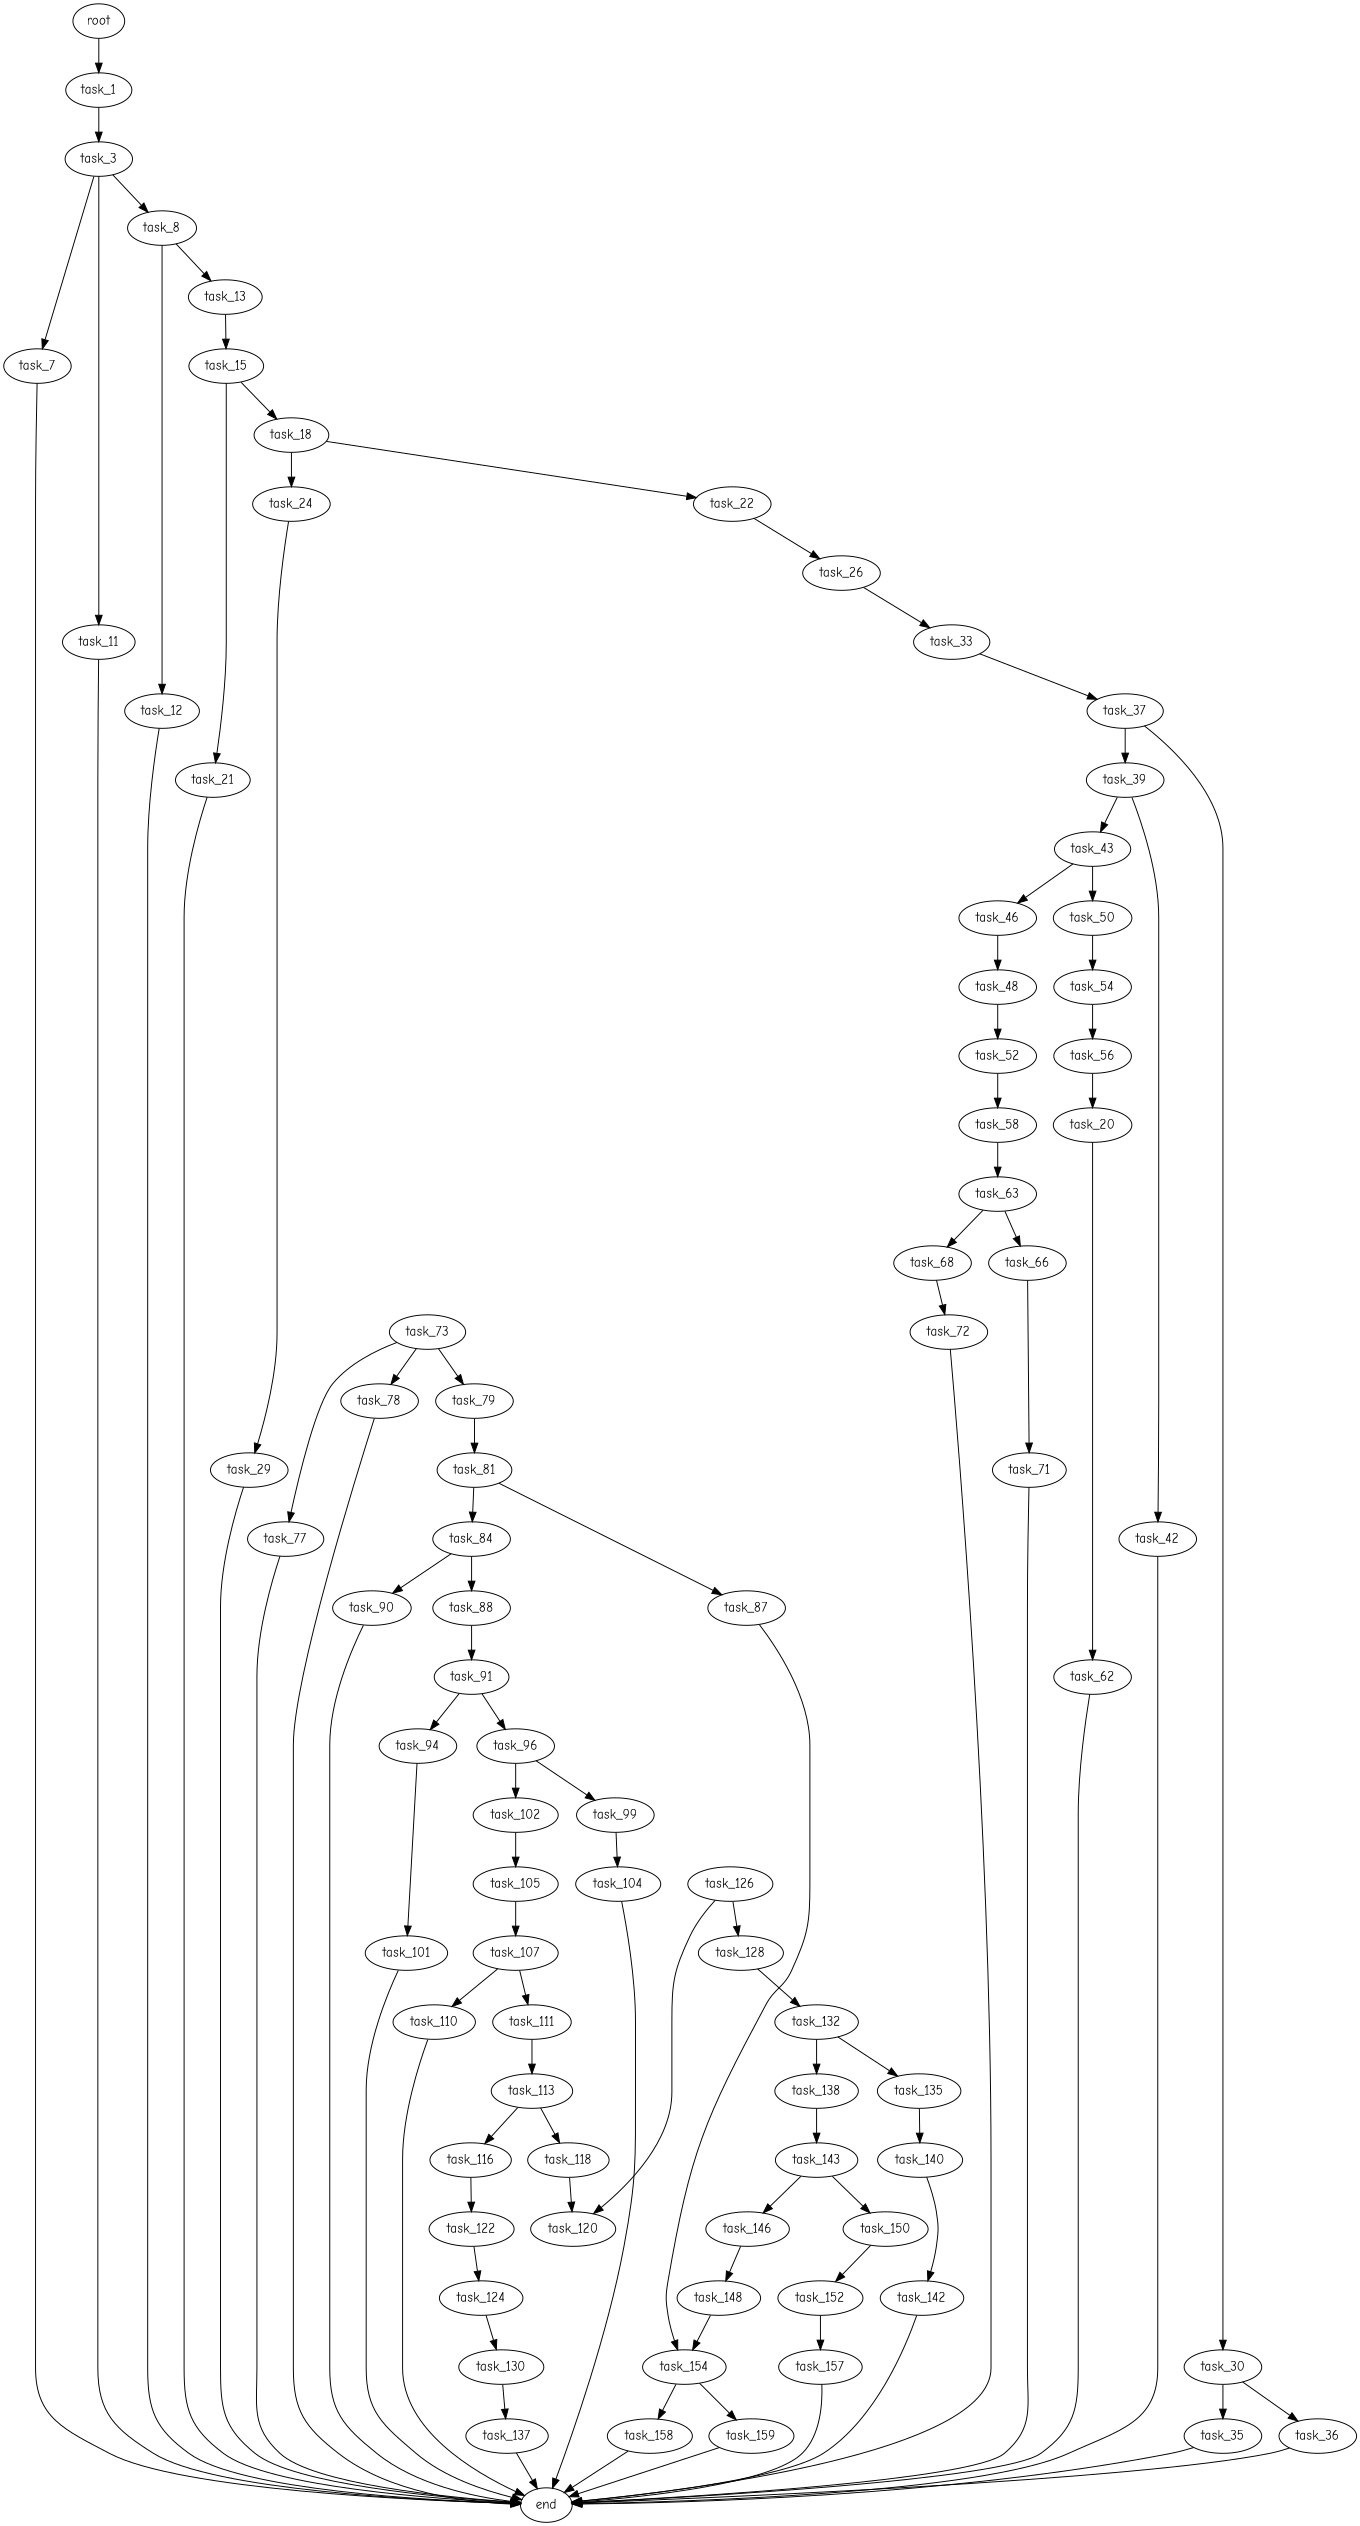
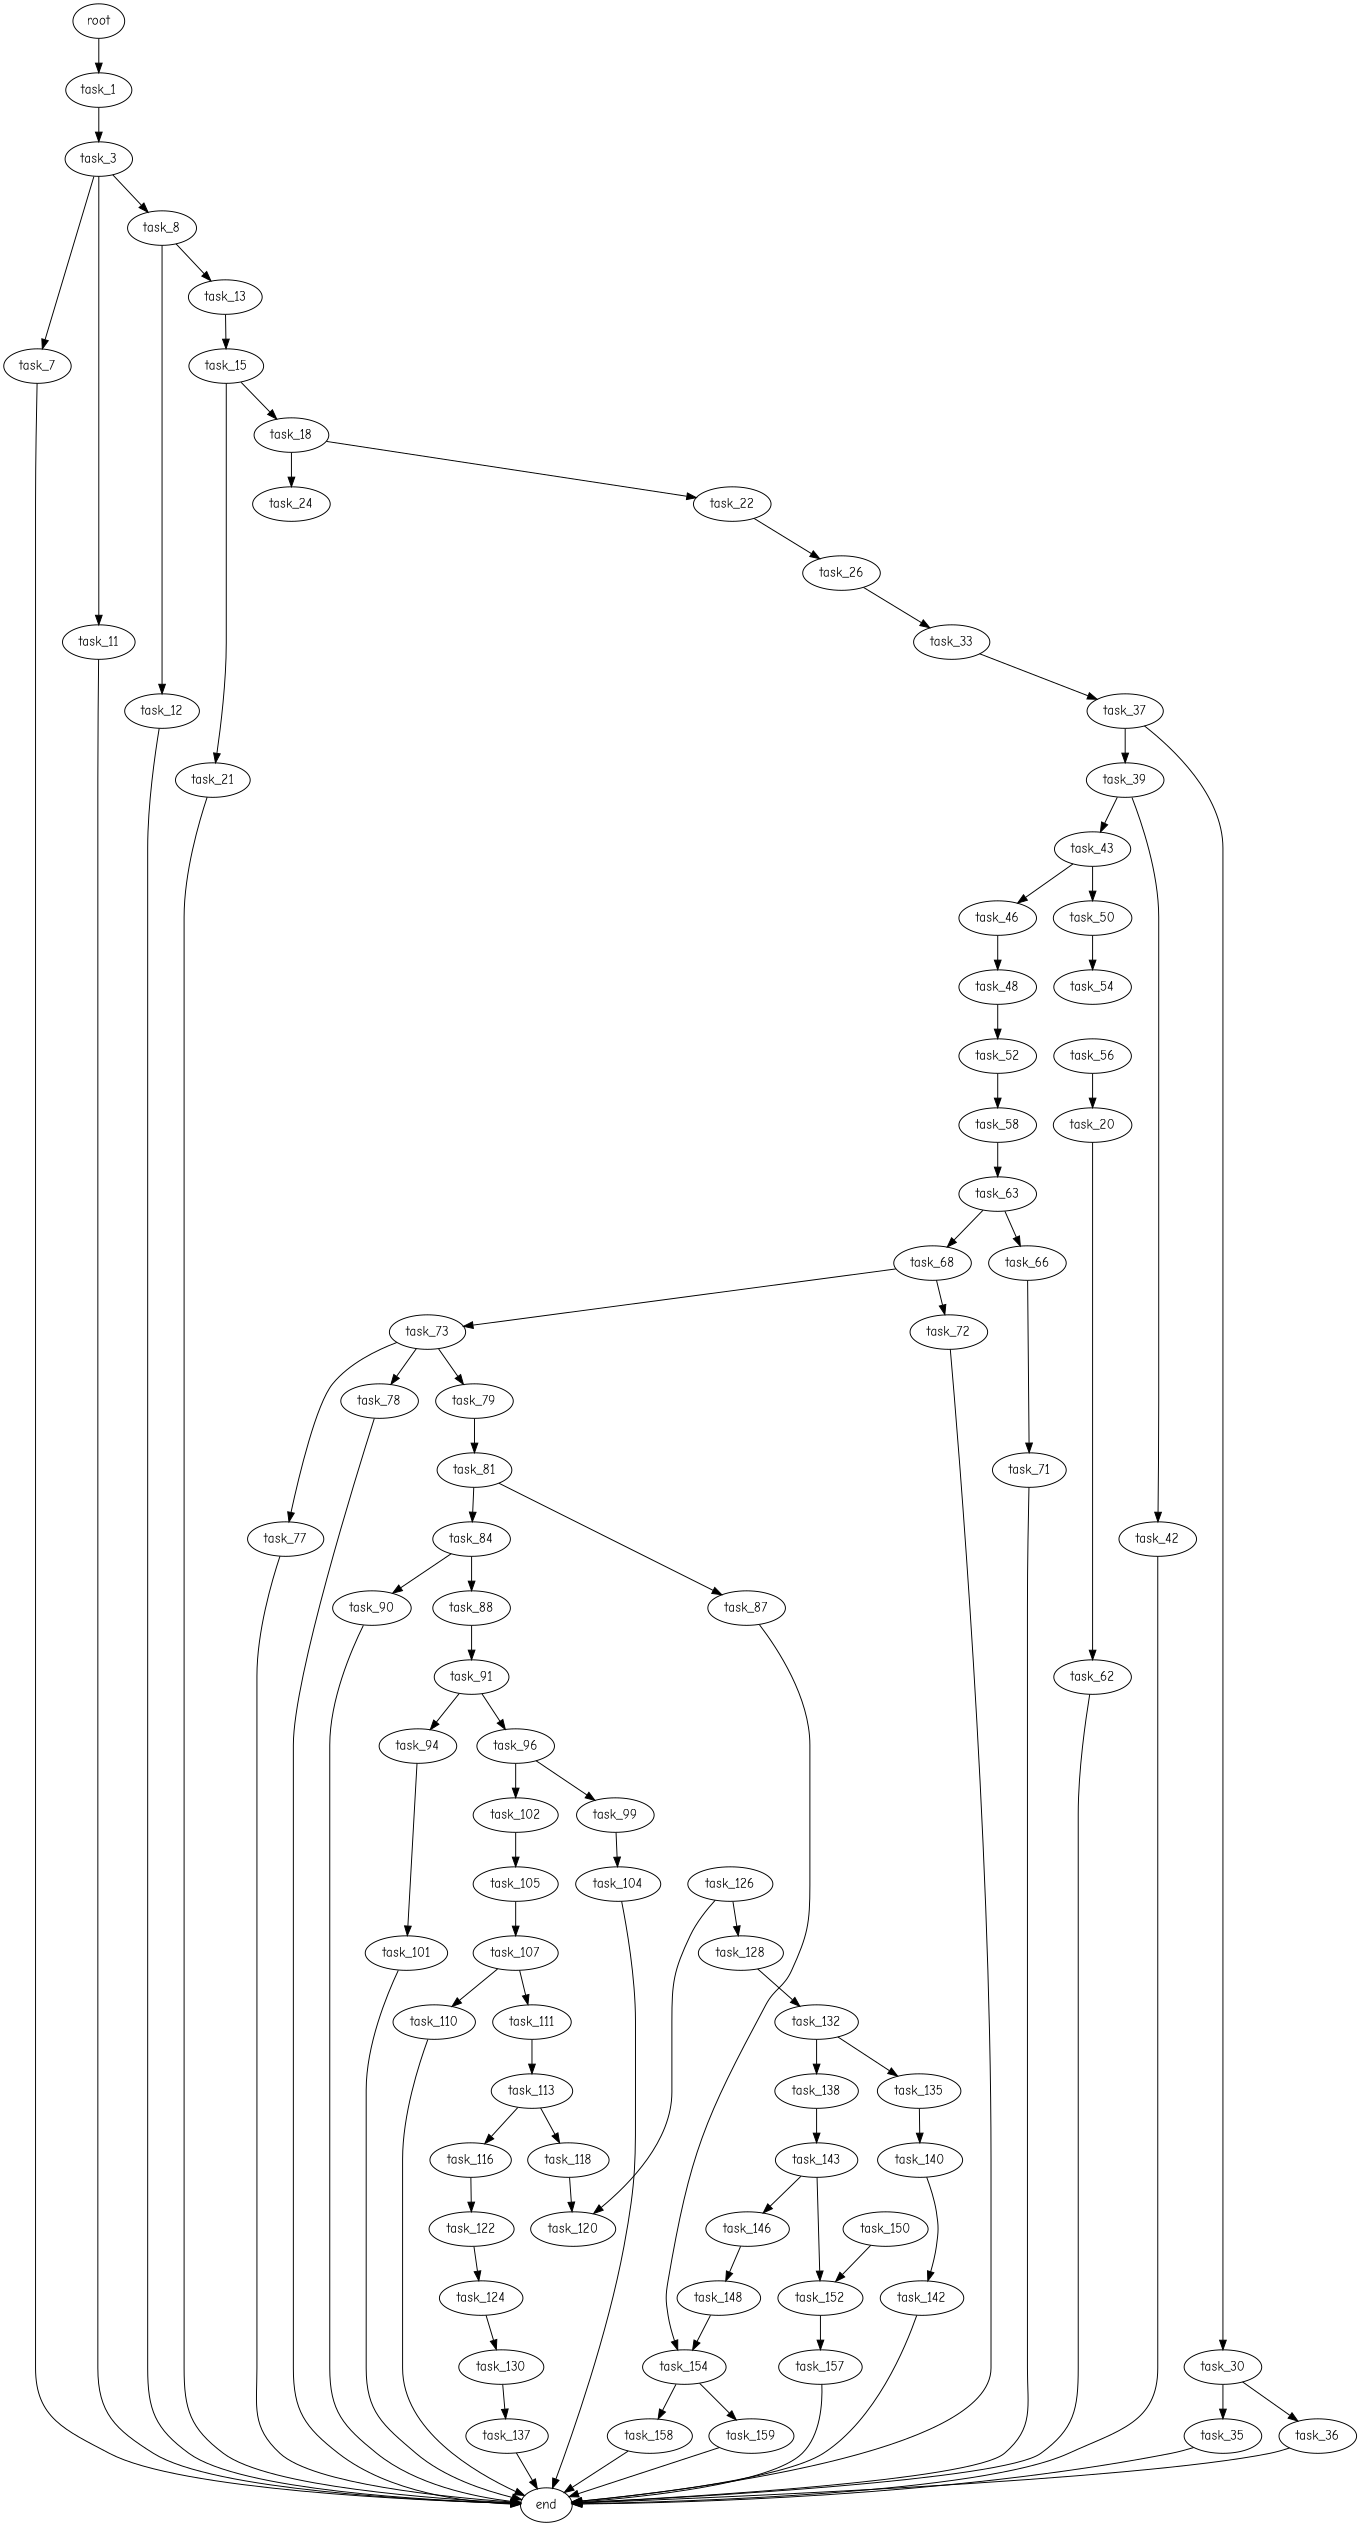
(1093, 1017) -> none
none -> (684, 1297)
(249, 1470) -> none
(848, 2191) -> (818, 2224)
